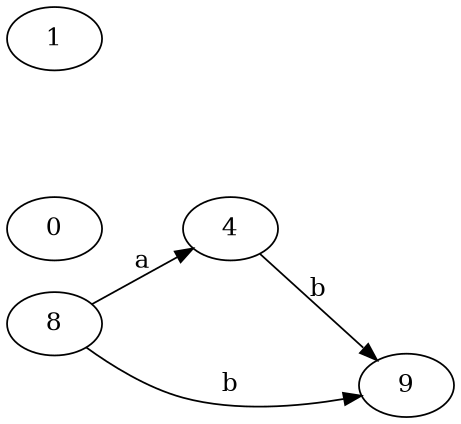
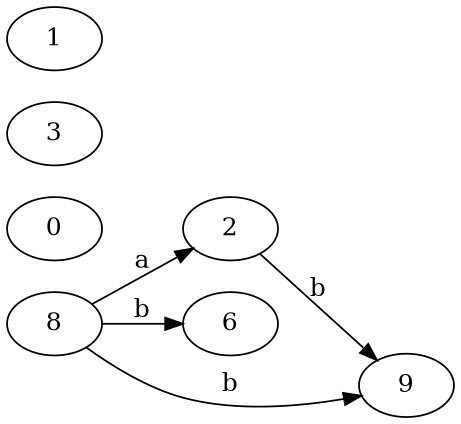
none -> (55, 134)
(231, 229) -> (231, 229)
none -> (231, 324)
